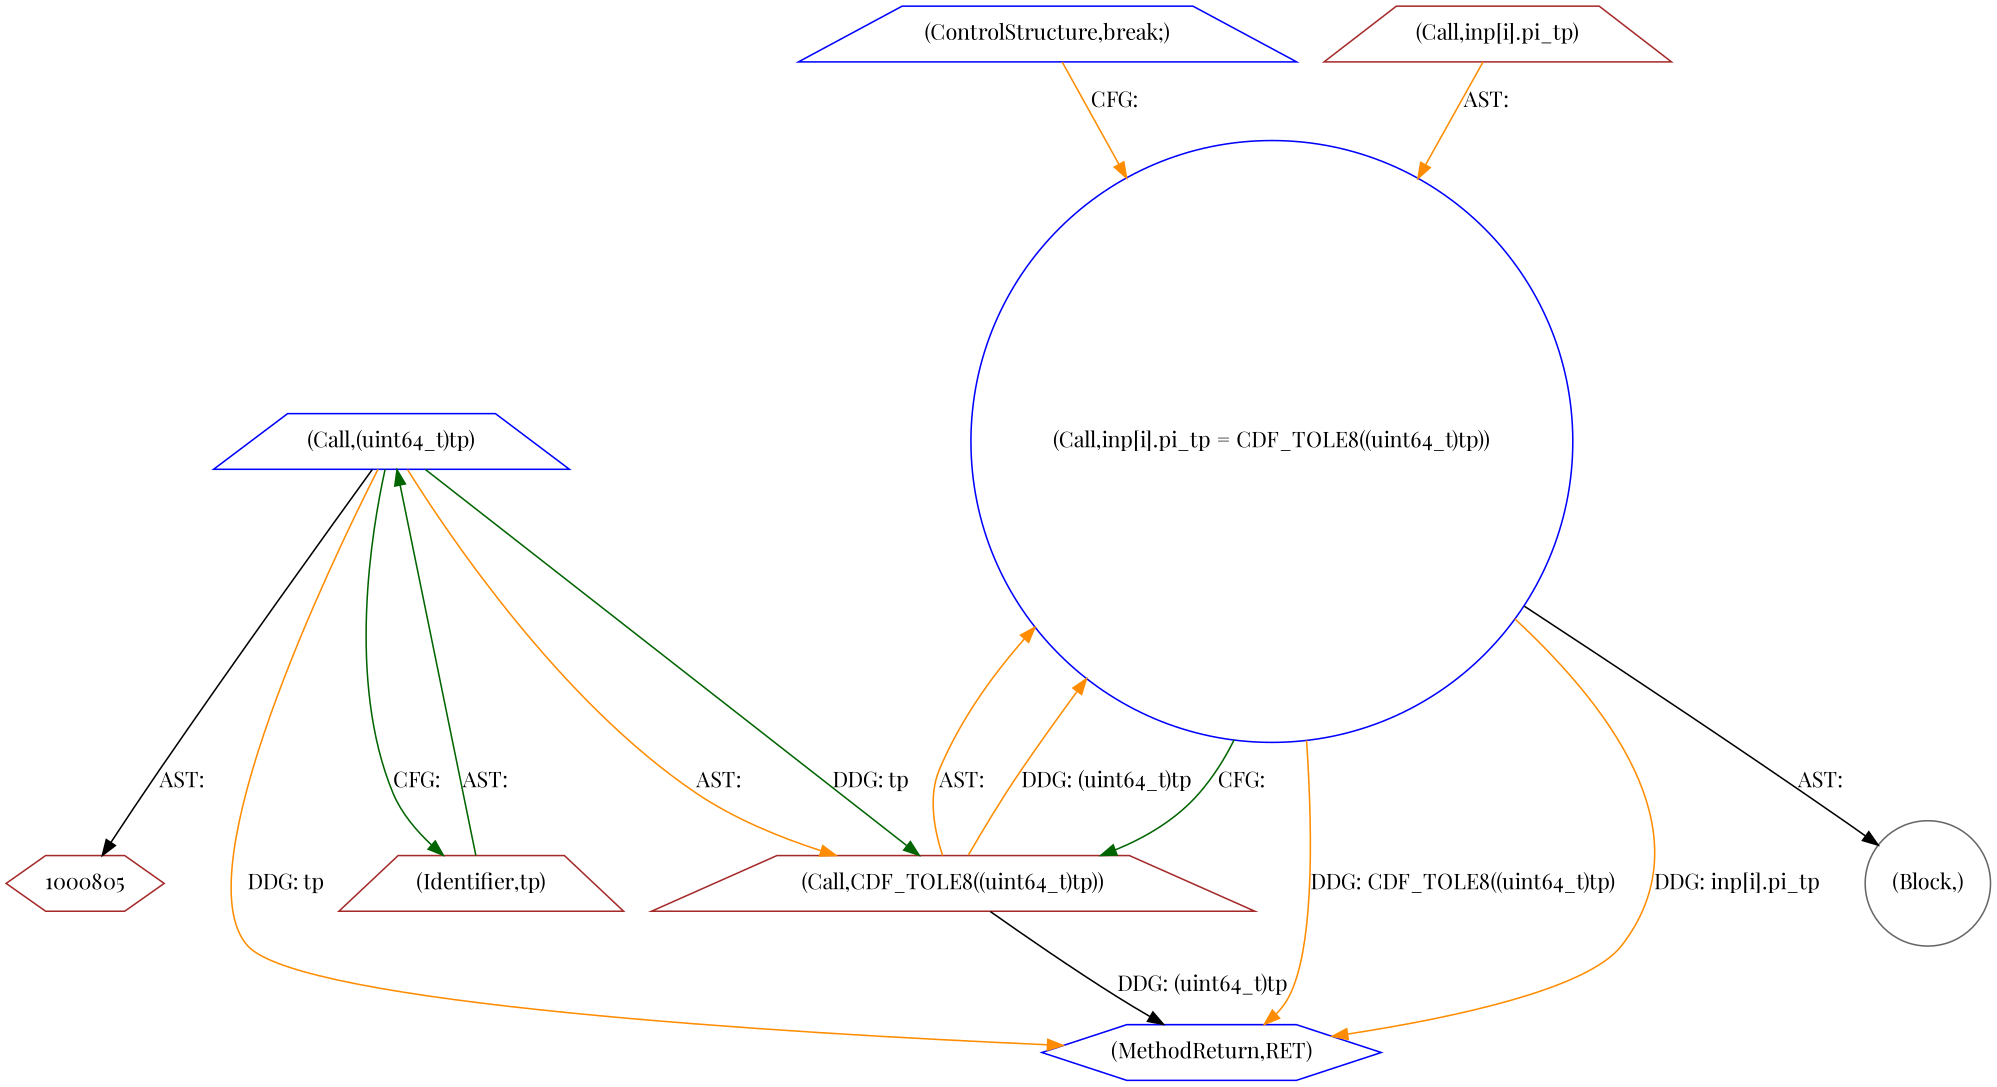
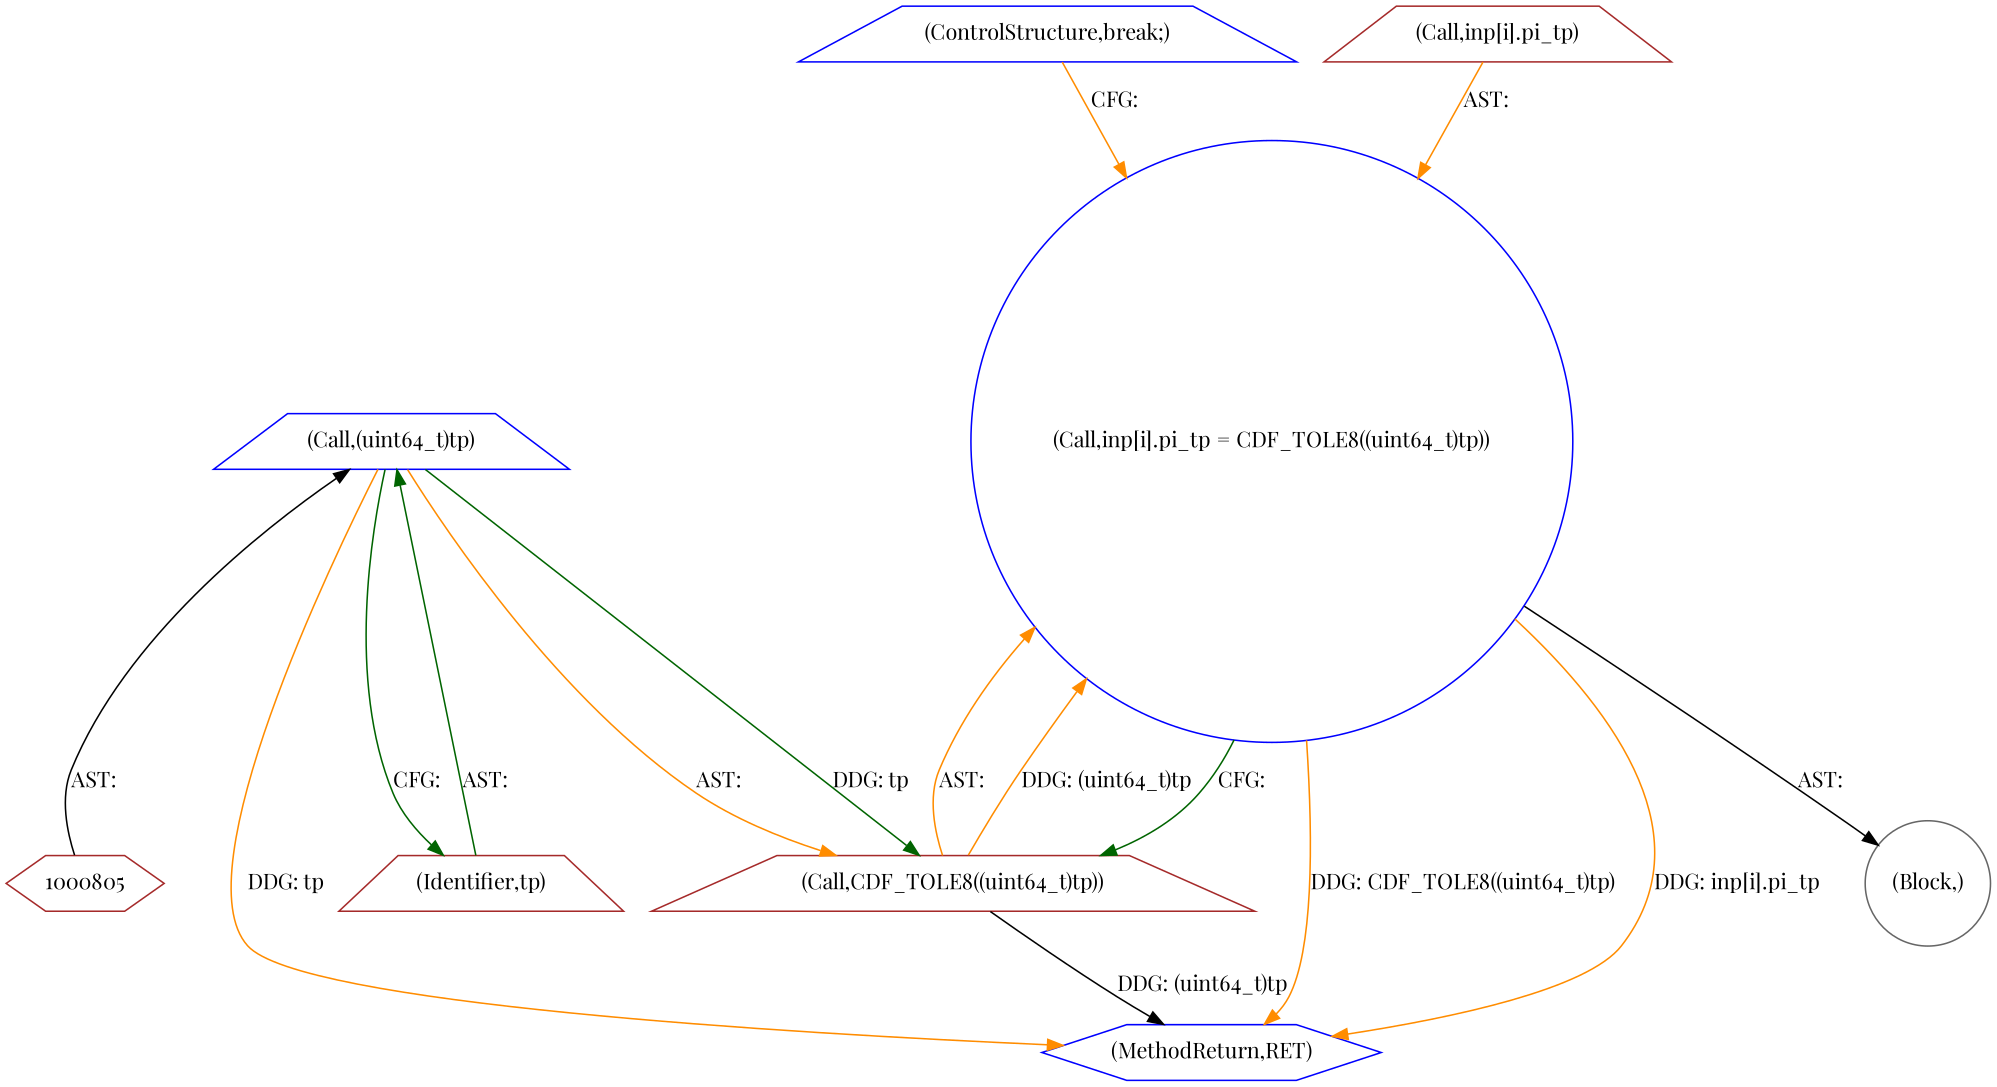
(240, 655) -> (155, 639)
